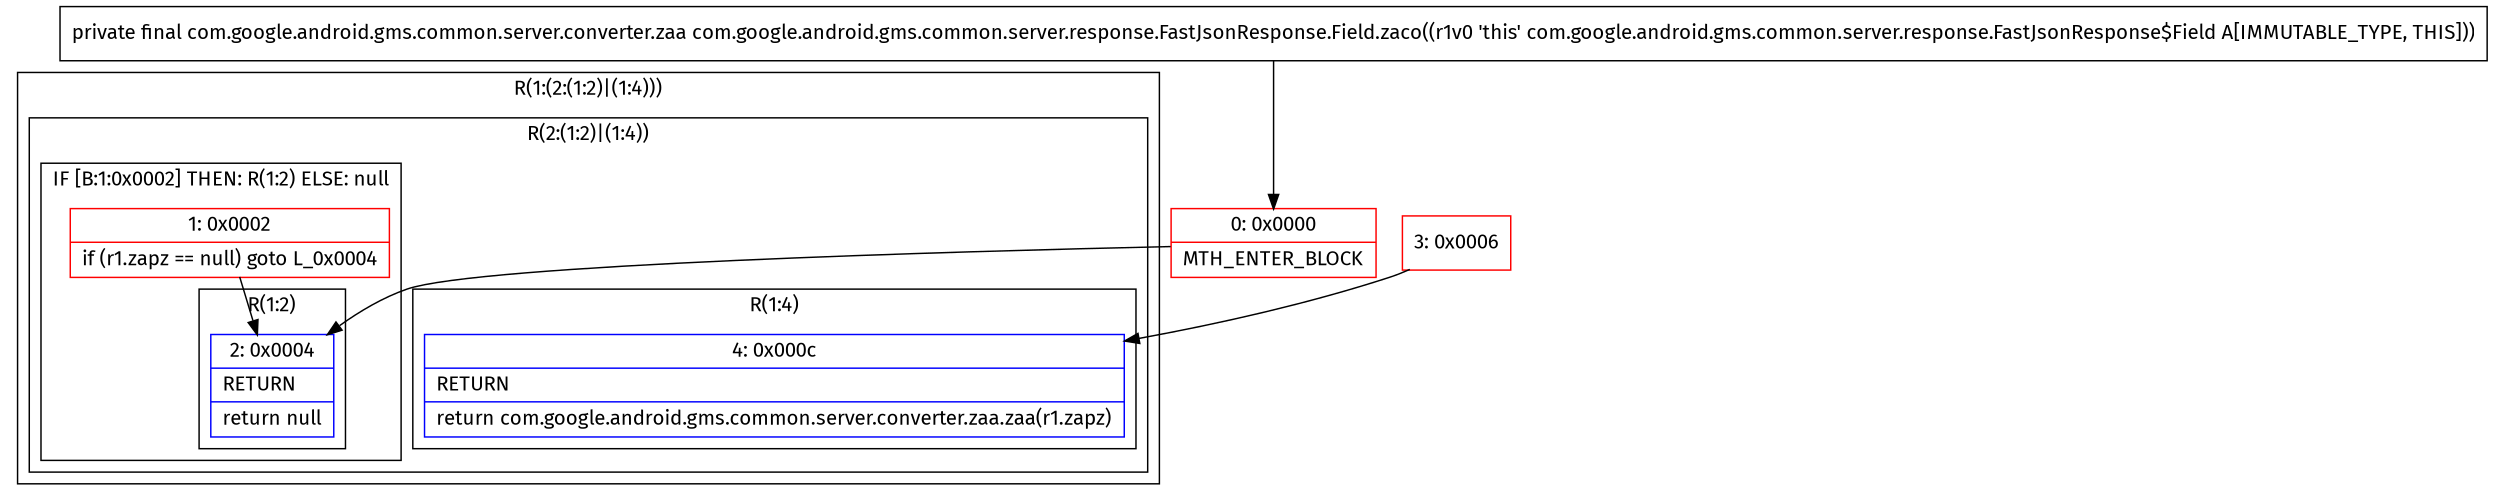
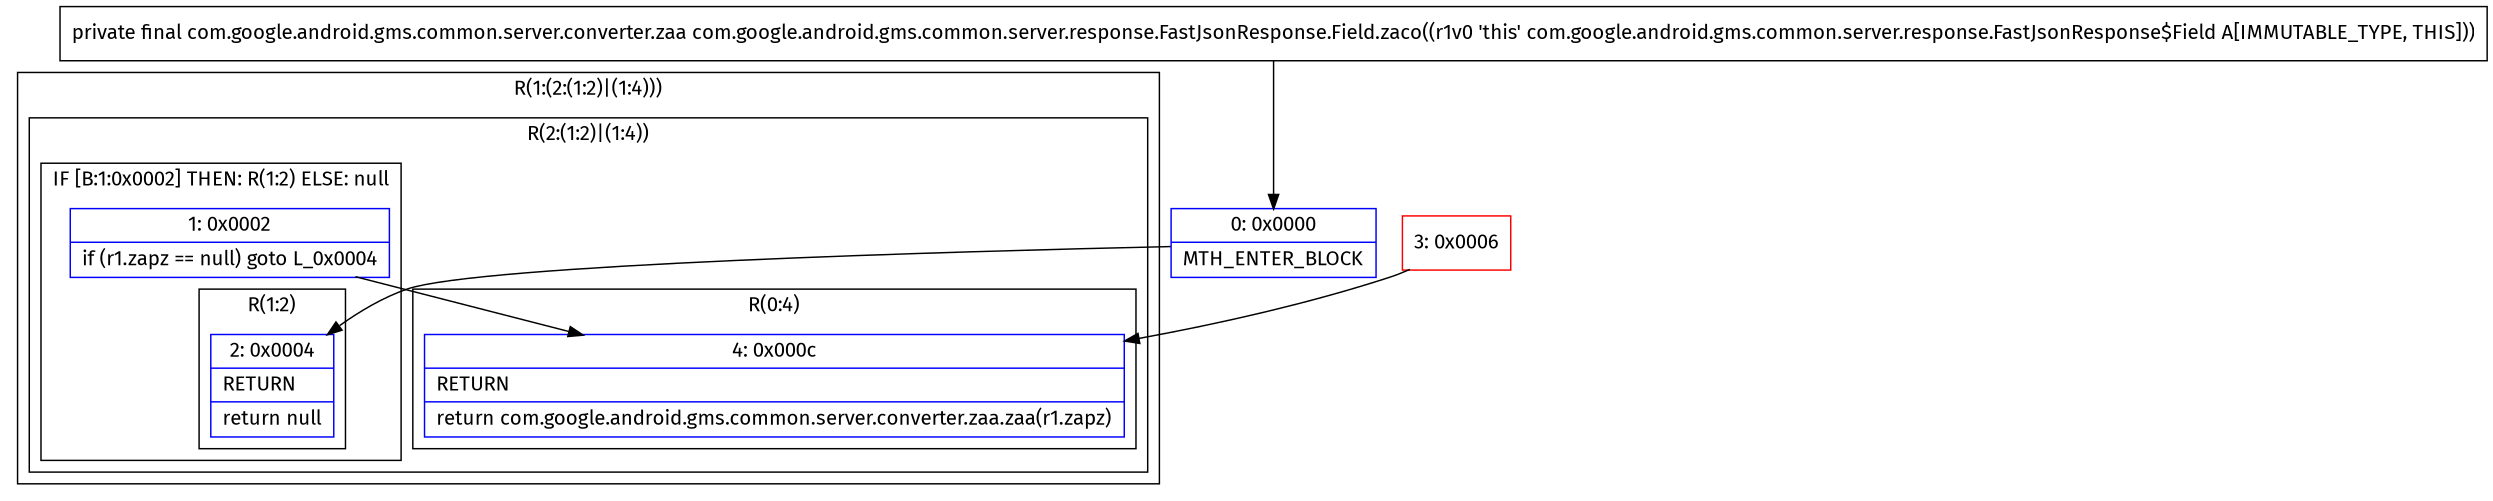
(230, 243) -> (230, 243)
(1274, 243) -> (1274, 243)
(246, 299) -> (462, 304)
(774, 306) -> (774, 306)
